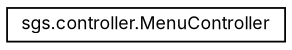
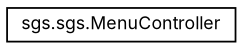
(146, 25) -> (121, 25)
